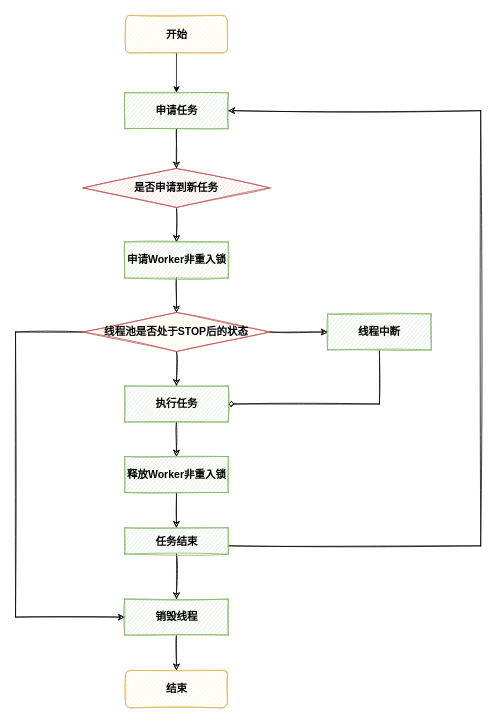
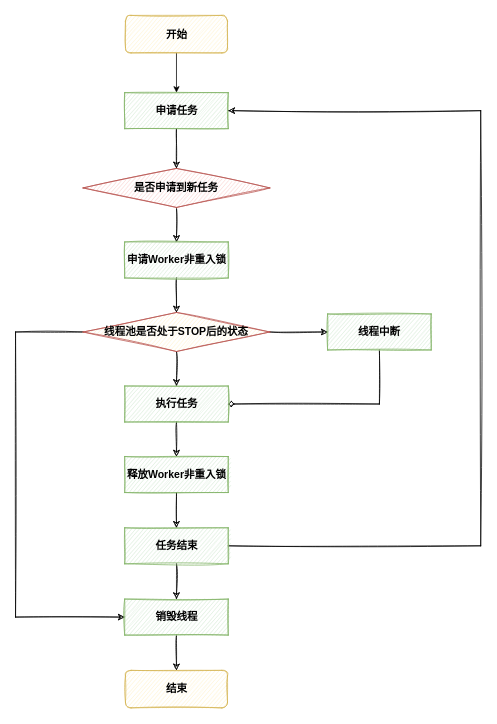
(176, 541) -> (176, 546)
